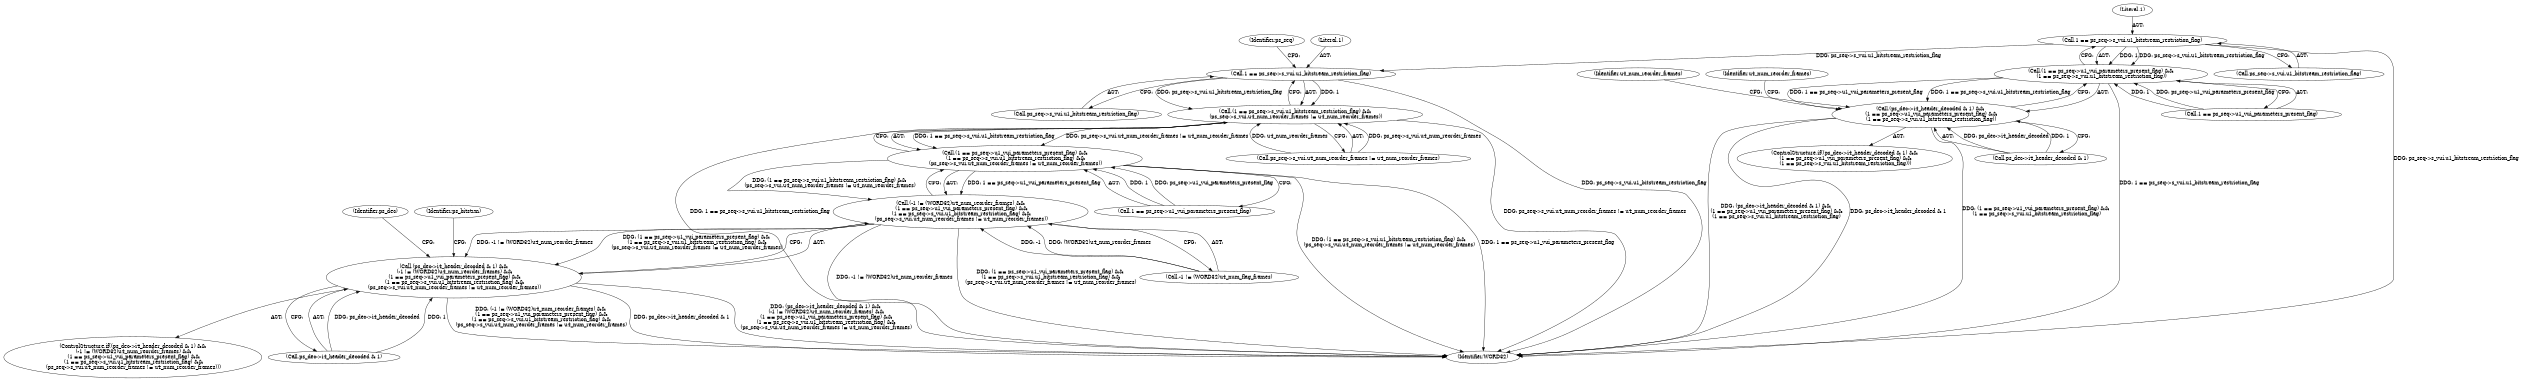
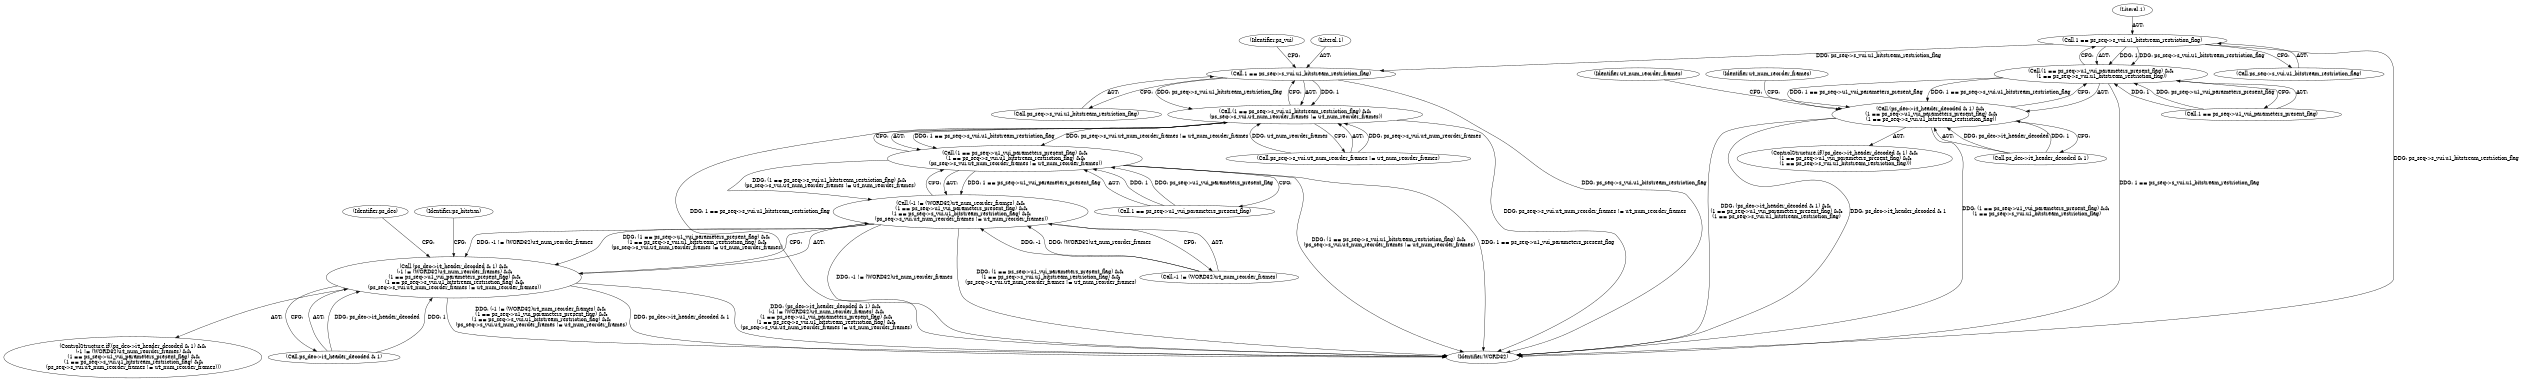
(1272, 41) -> (1272, 41)
(1219, 277) -> (1219, 277)
